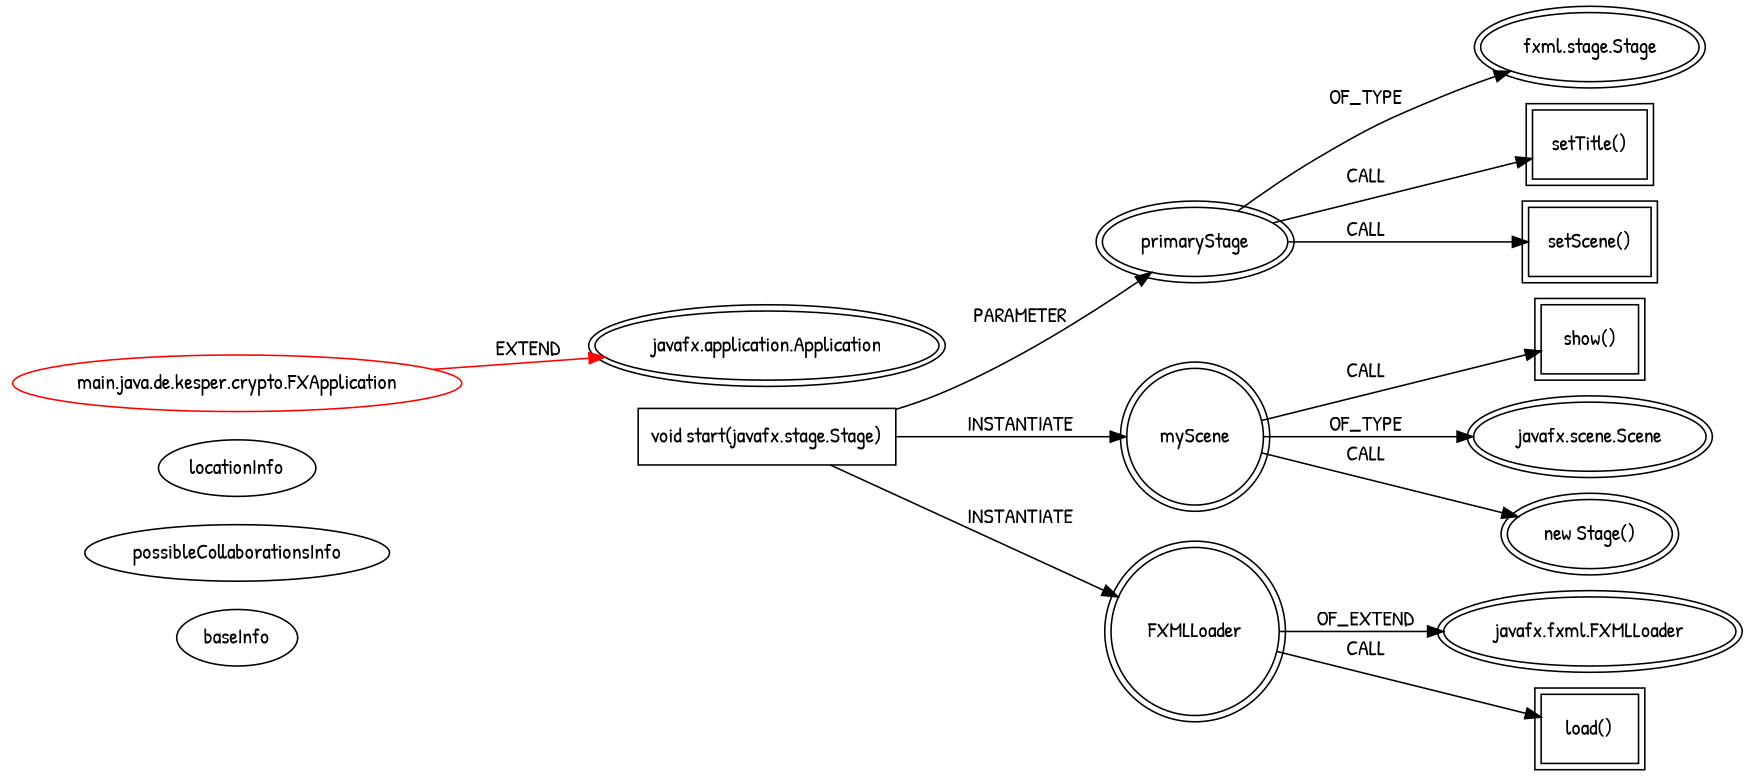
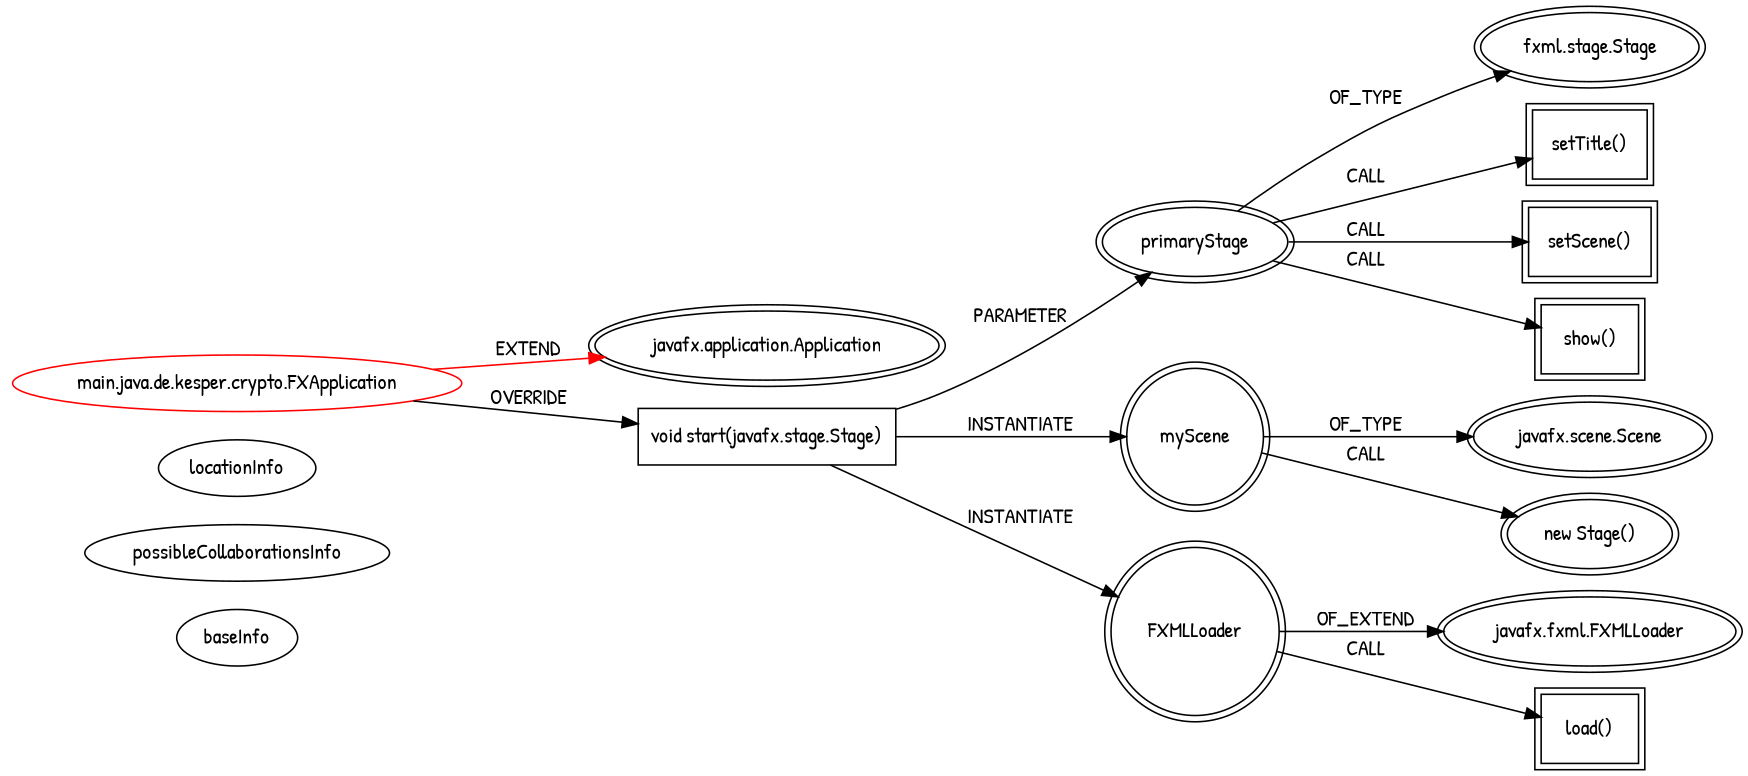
(1394, 388) -> (1399, 292)
none -> (518, 412)
